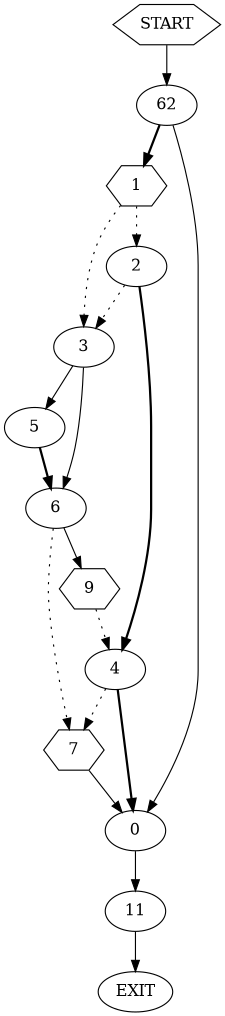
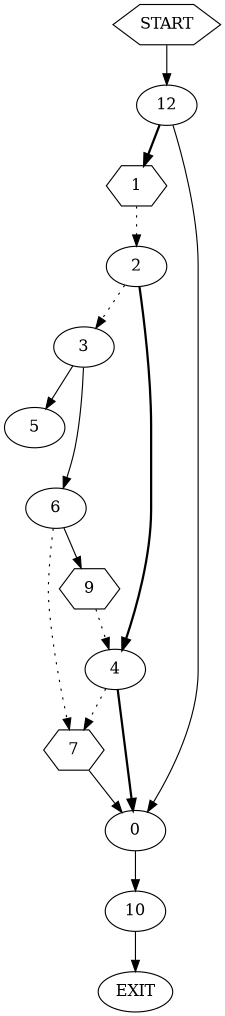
(167, 105) -> (167, 105)
(93, 257) -> none
(44, 462) -> none
(135, 911) -> (135, 911)
